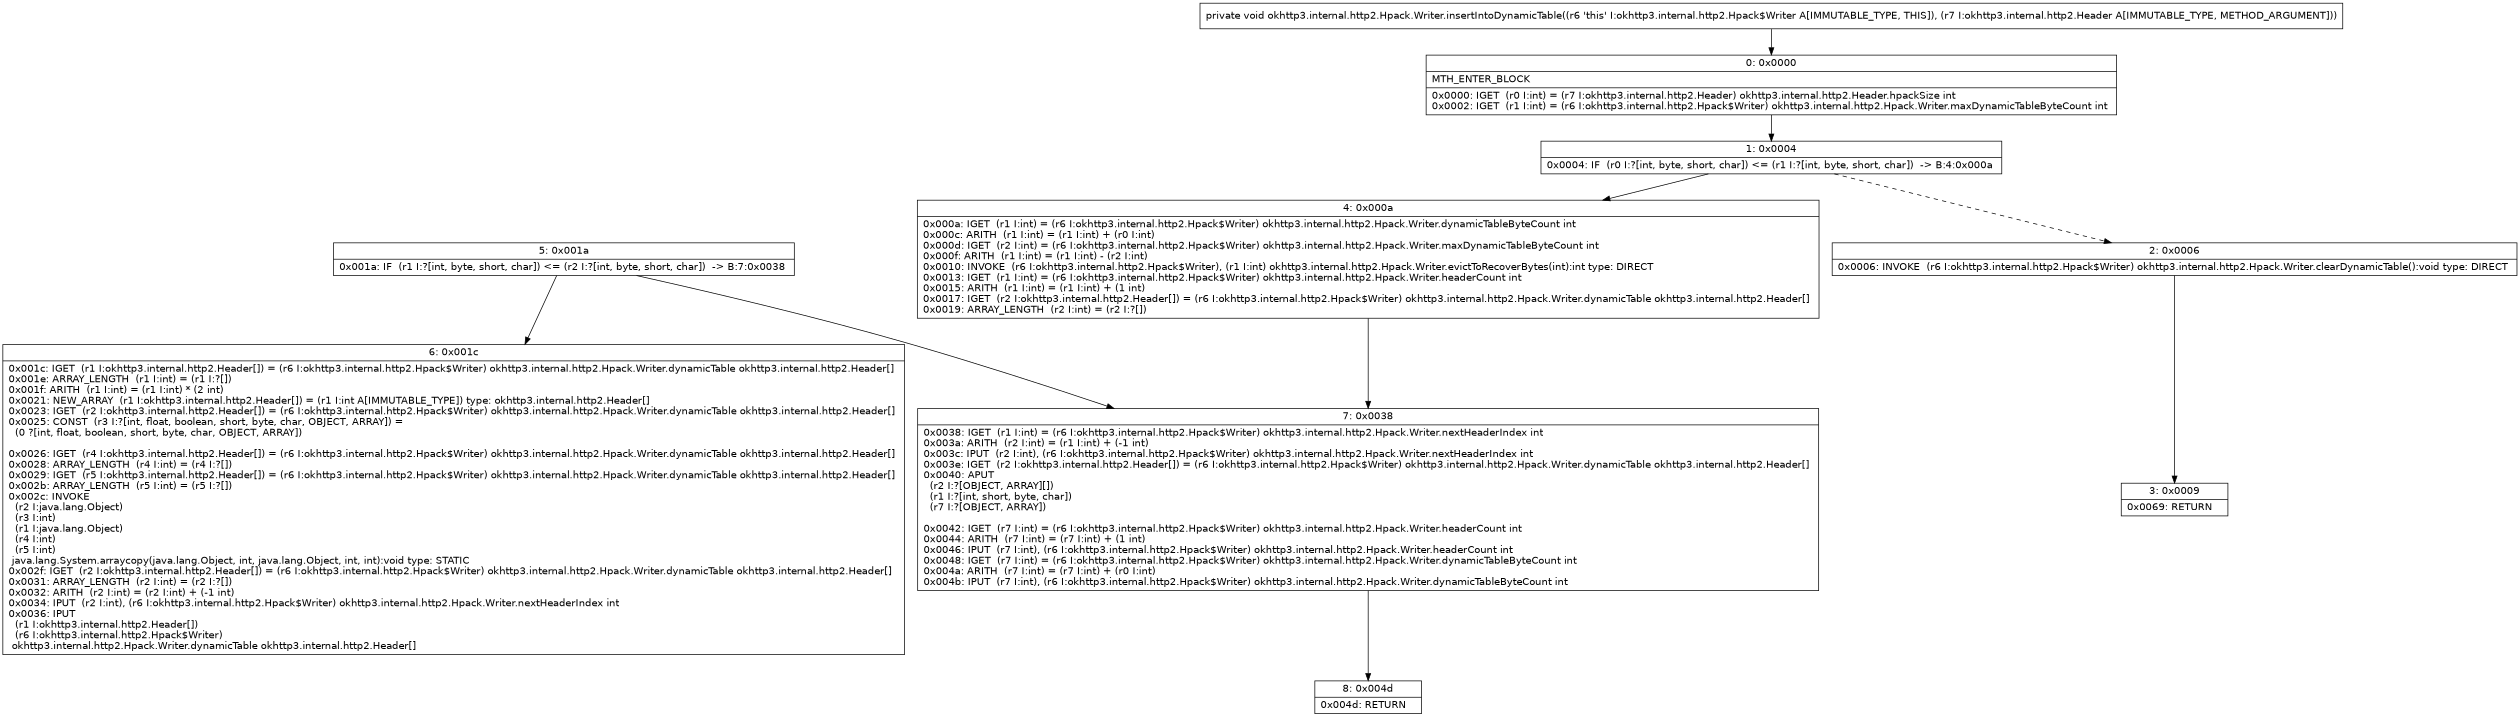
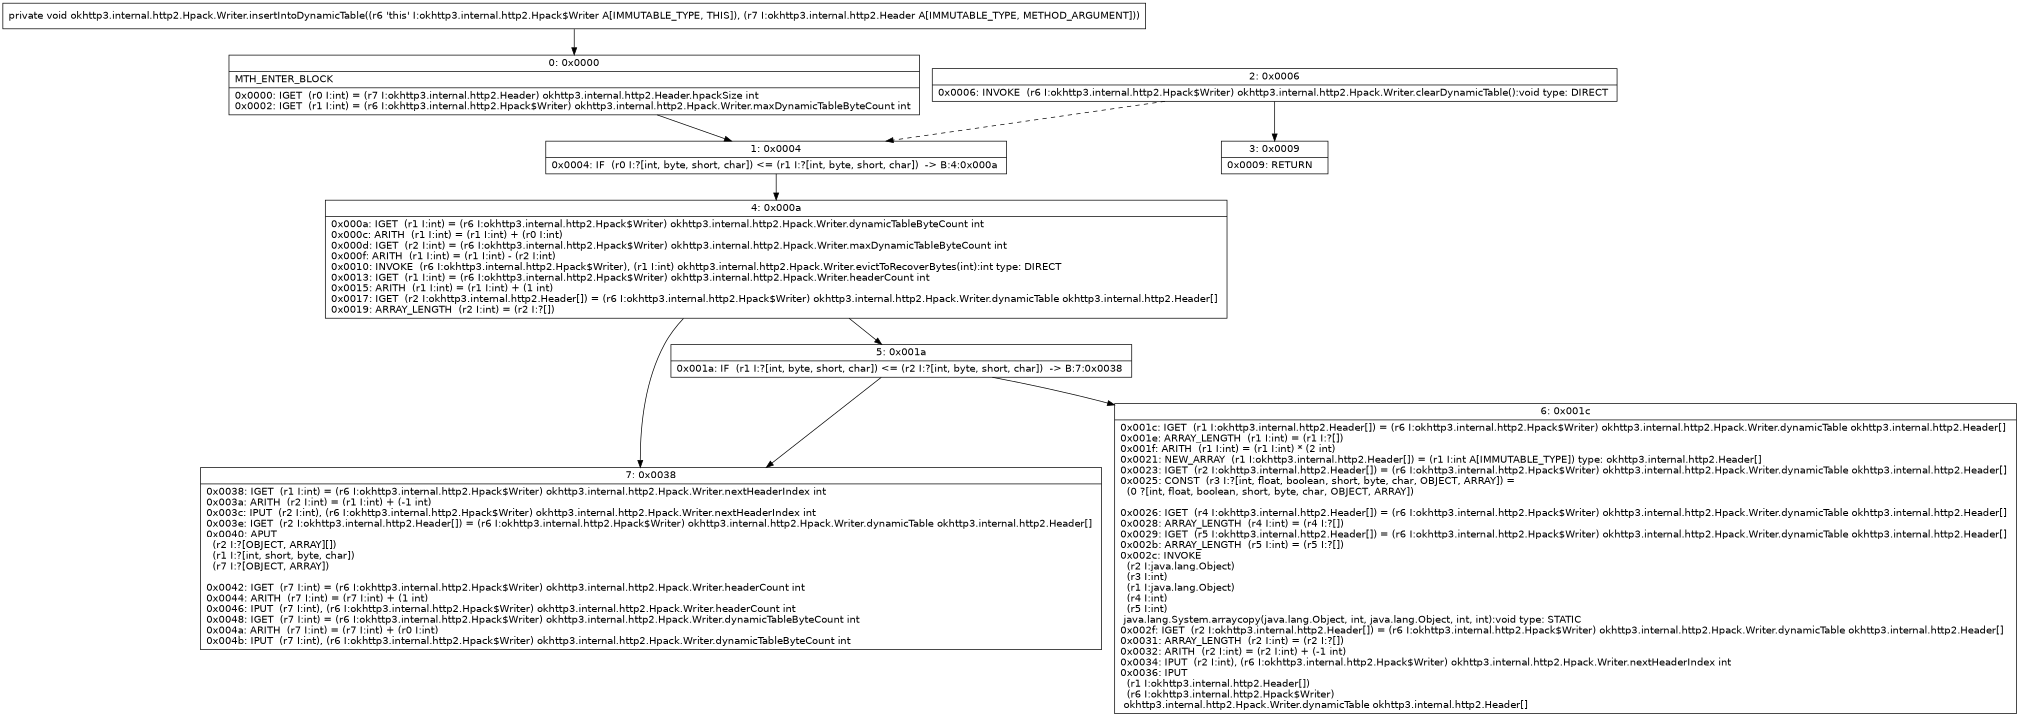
(1969, 207) -> (1029, 121)
none -> (863, 329)
(2175, 507) -> (1275, 165)
(1368, 697) -> none
